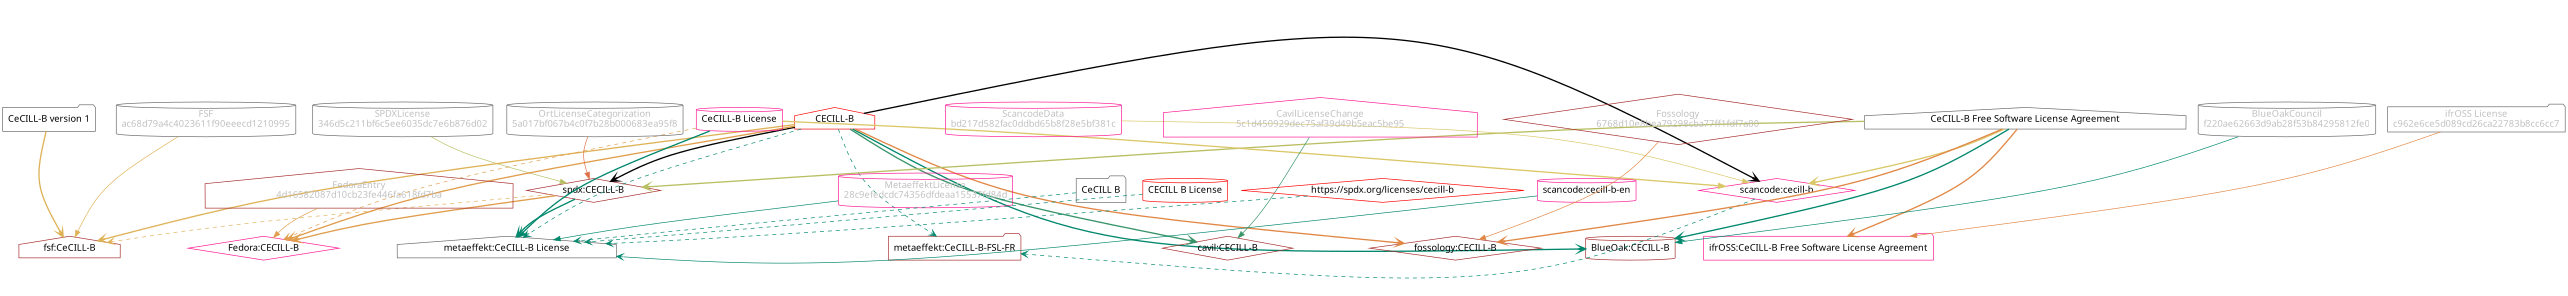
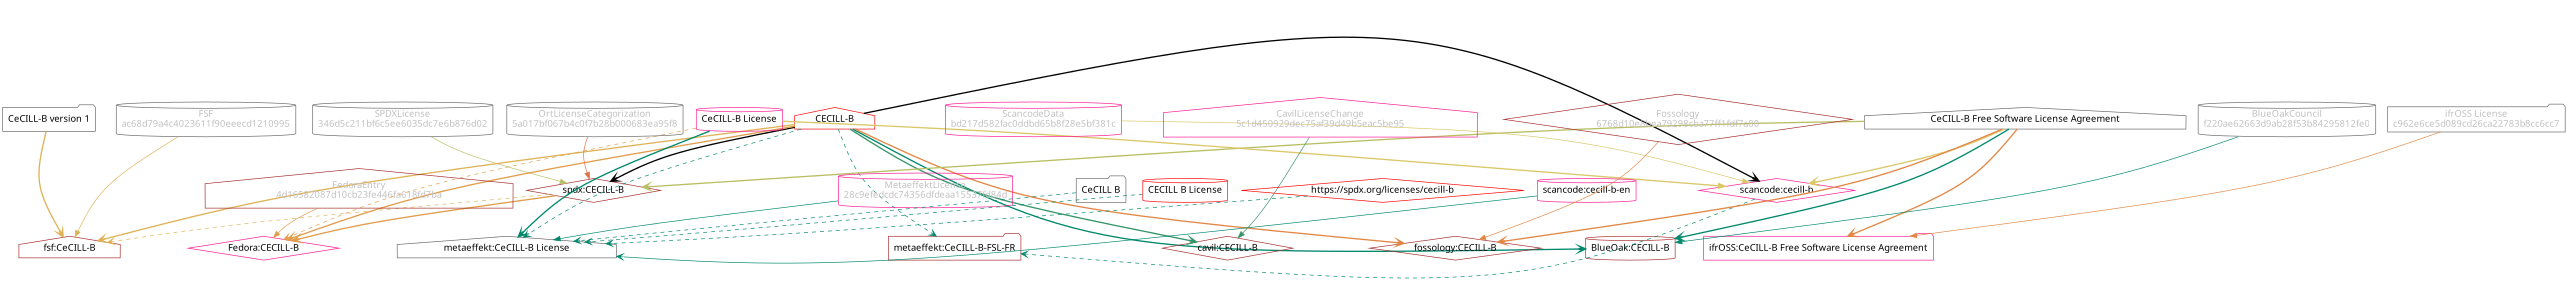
(556, 208) -> none
